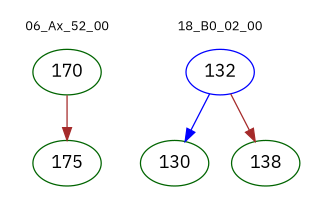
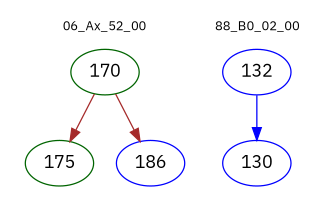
(220, 27) -> (257, 27)
none -> (151, 163)
(175, 163) -> (257, 163)
(266, 163) -> none
